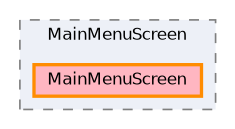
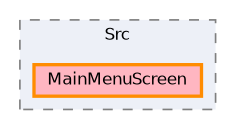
(118, 36) -> (118, 36)
